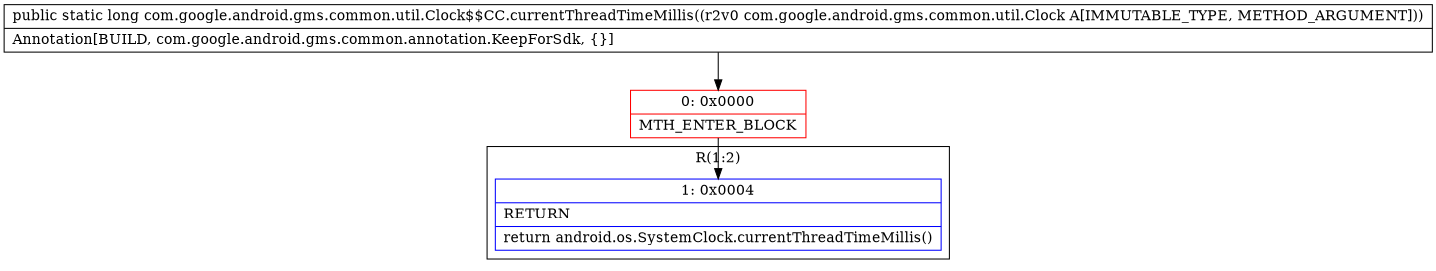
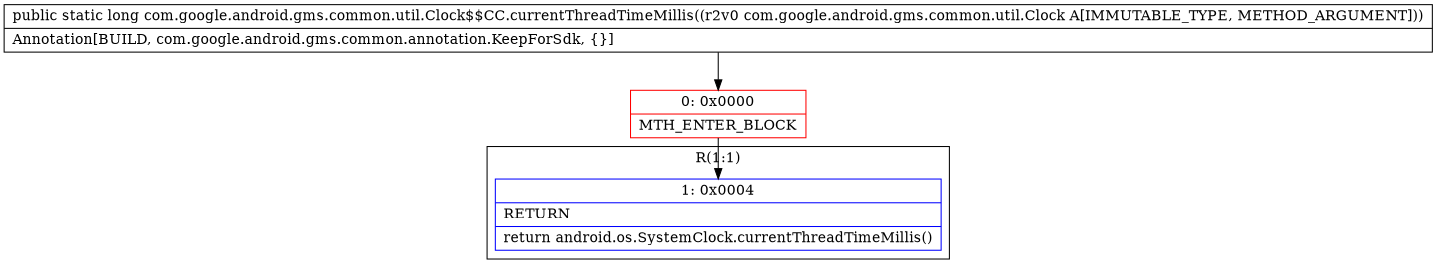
(718, 158) -> (718, 158)
